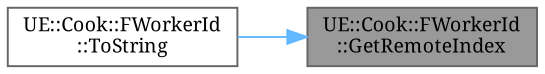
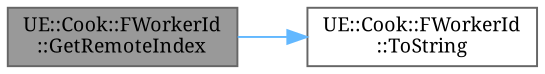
(262, 37) -> (262, 37)
